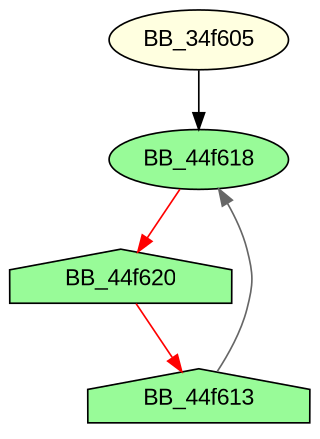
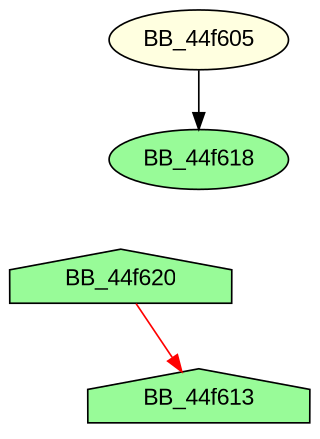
(199, 40) -> (199, 40)
(164, 214) -> none
(251, 289) -> none
